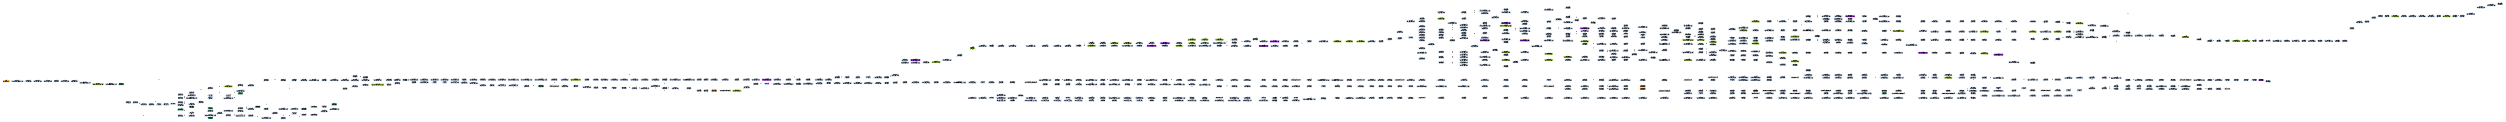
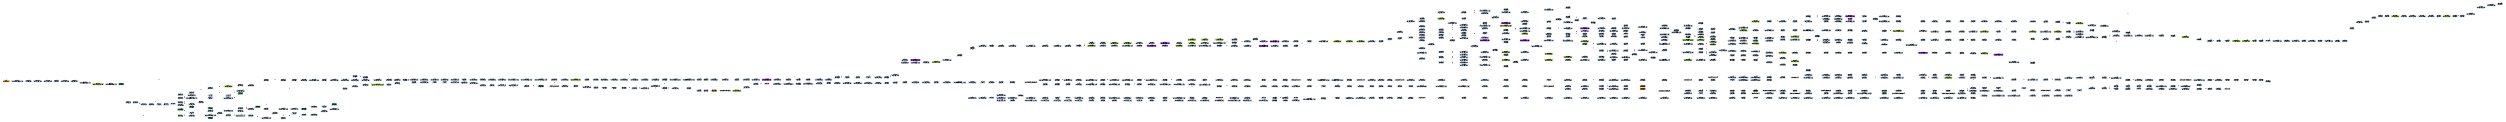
(1525, 34) -> (1525, 34)
(972, 48) -> (972, 48)
(2261, 80) -> (2261, 80)
